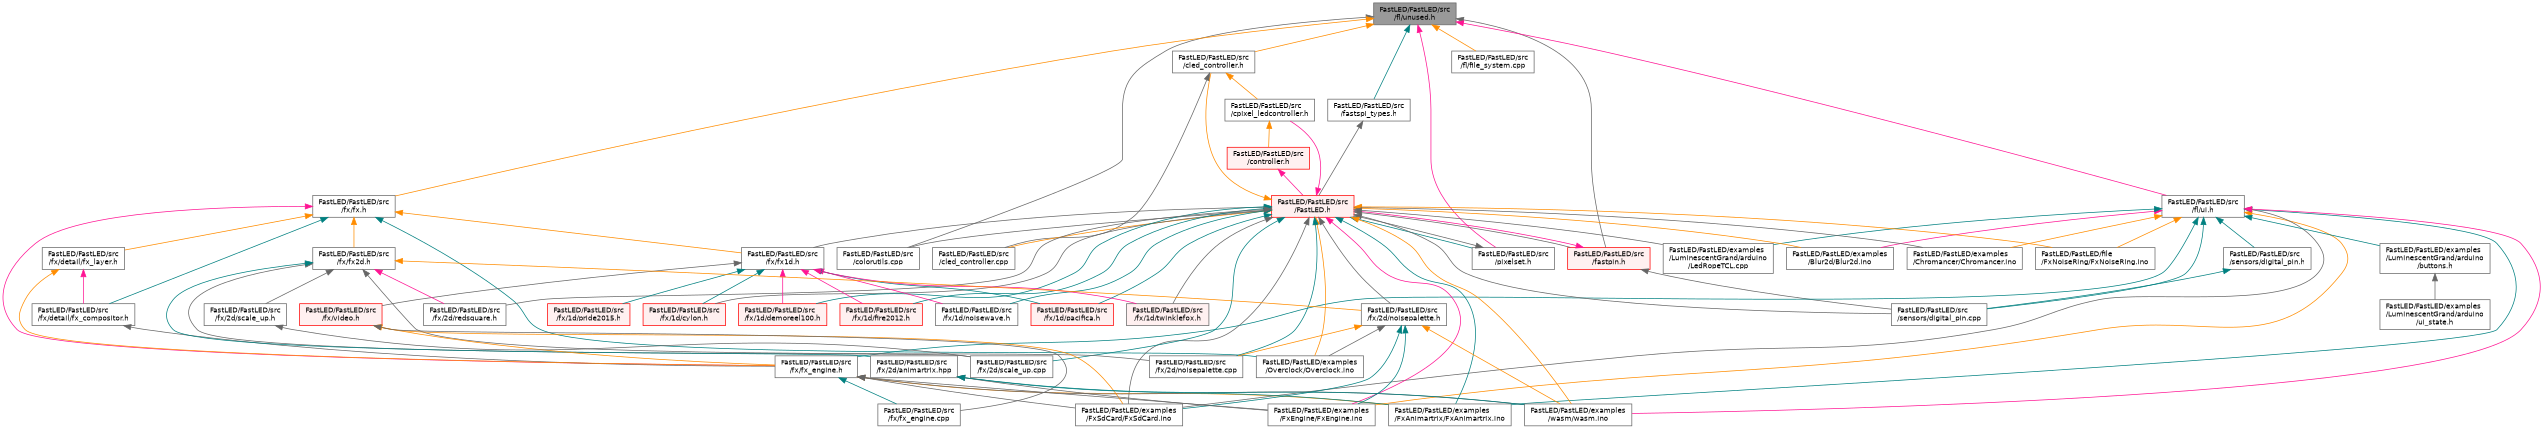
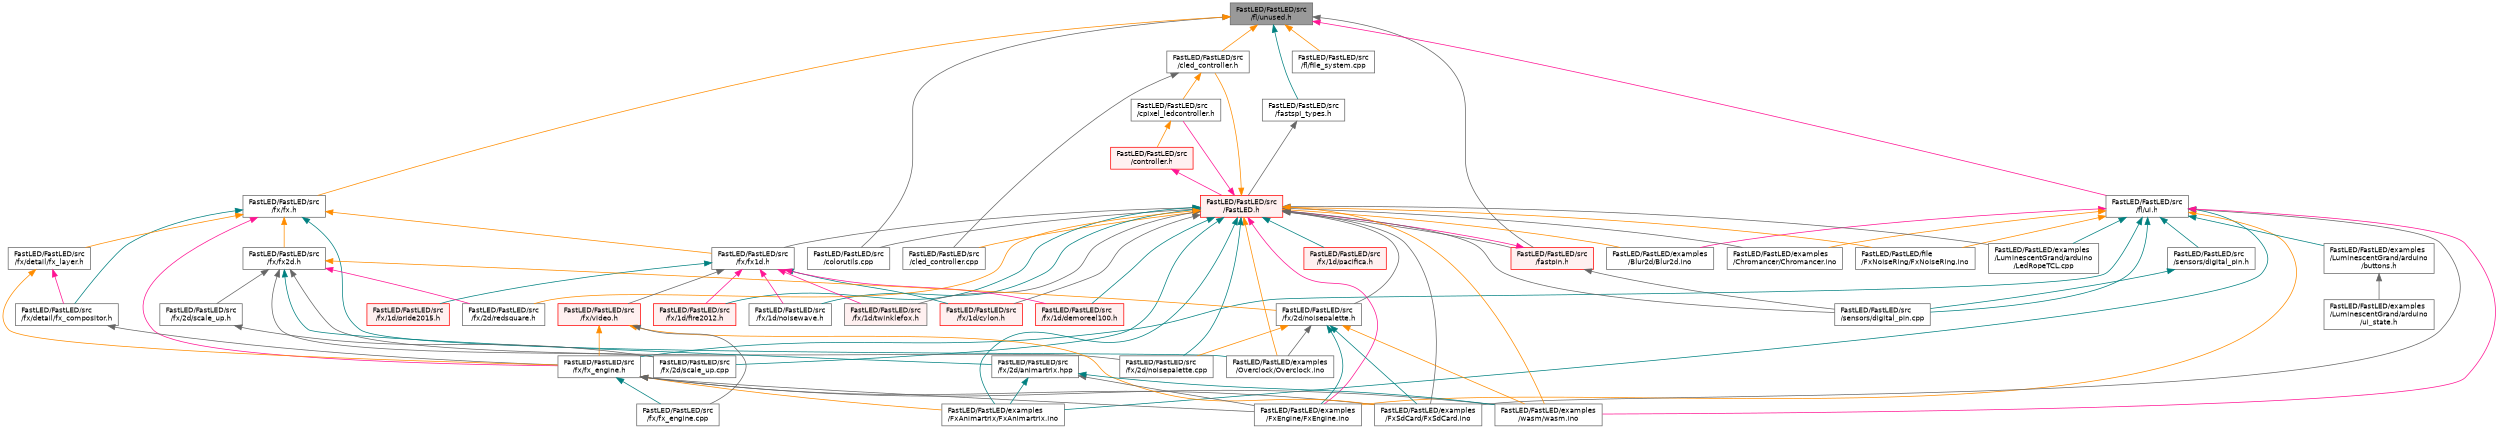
(1513, 258) -> none
(992, 281) -> (958, 284)
(931, 287) -> none
